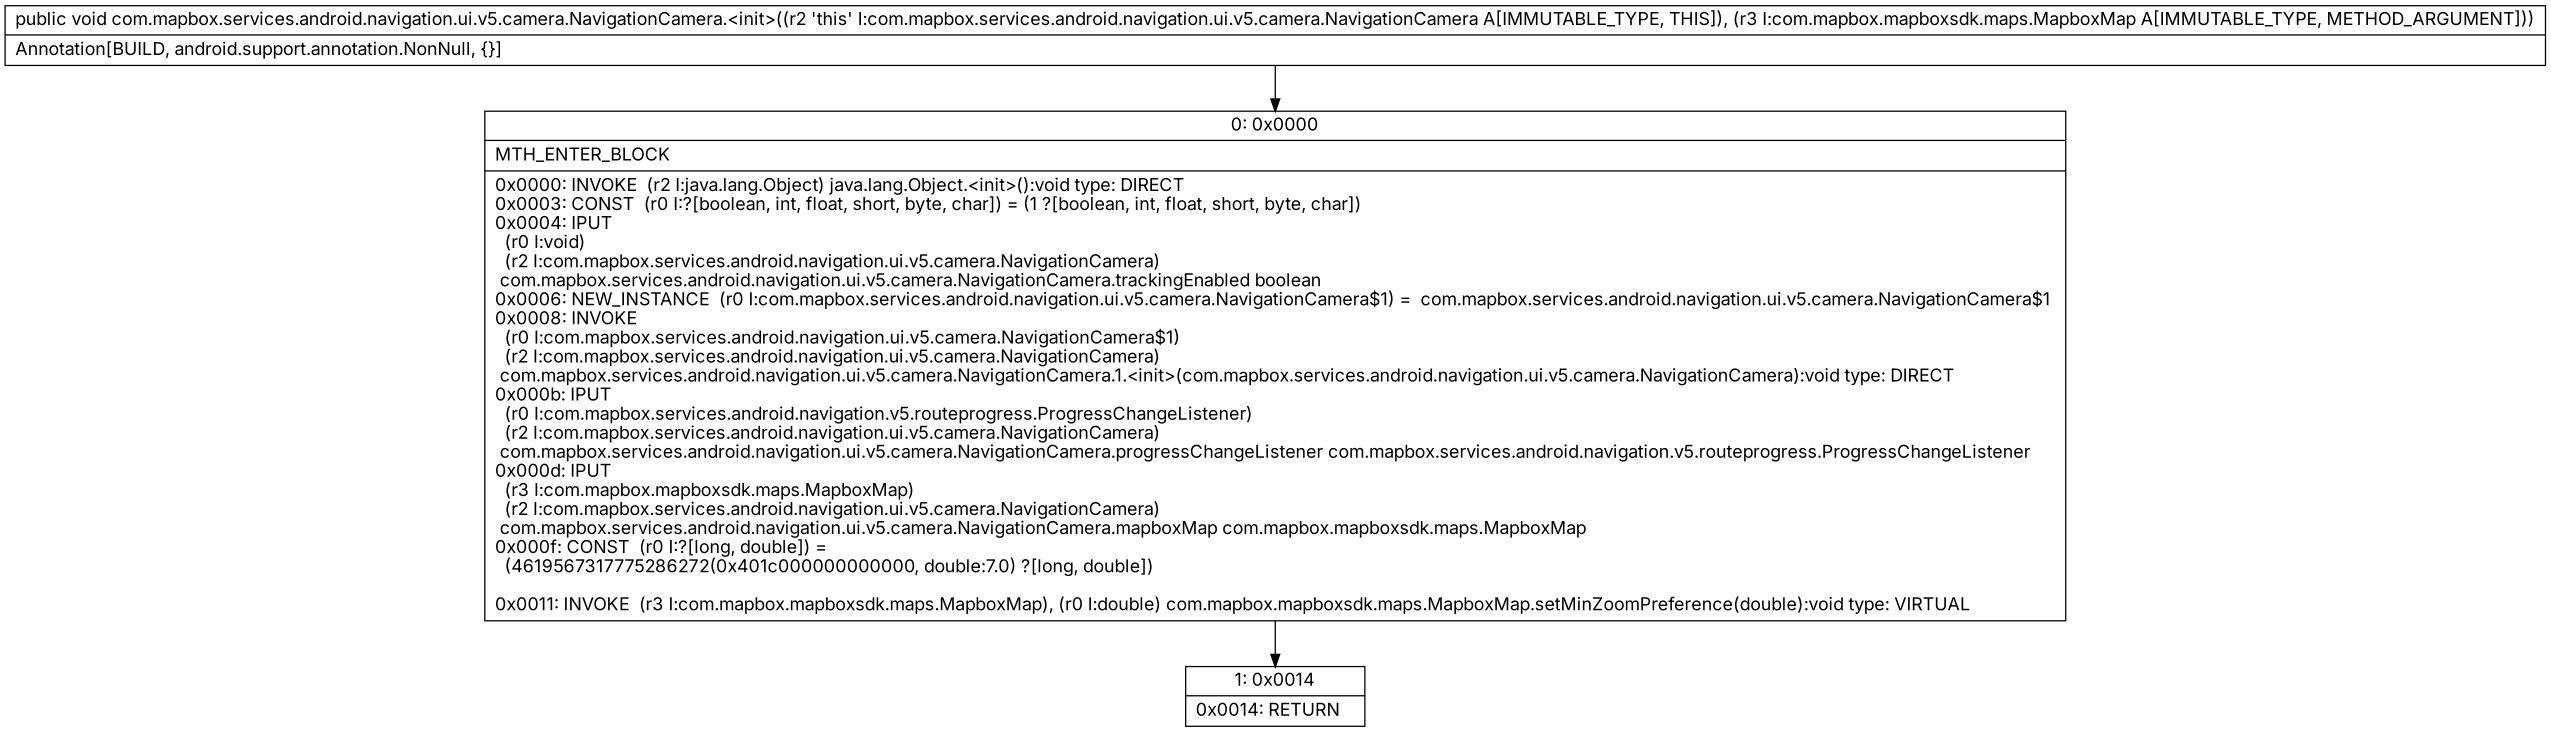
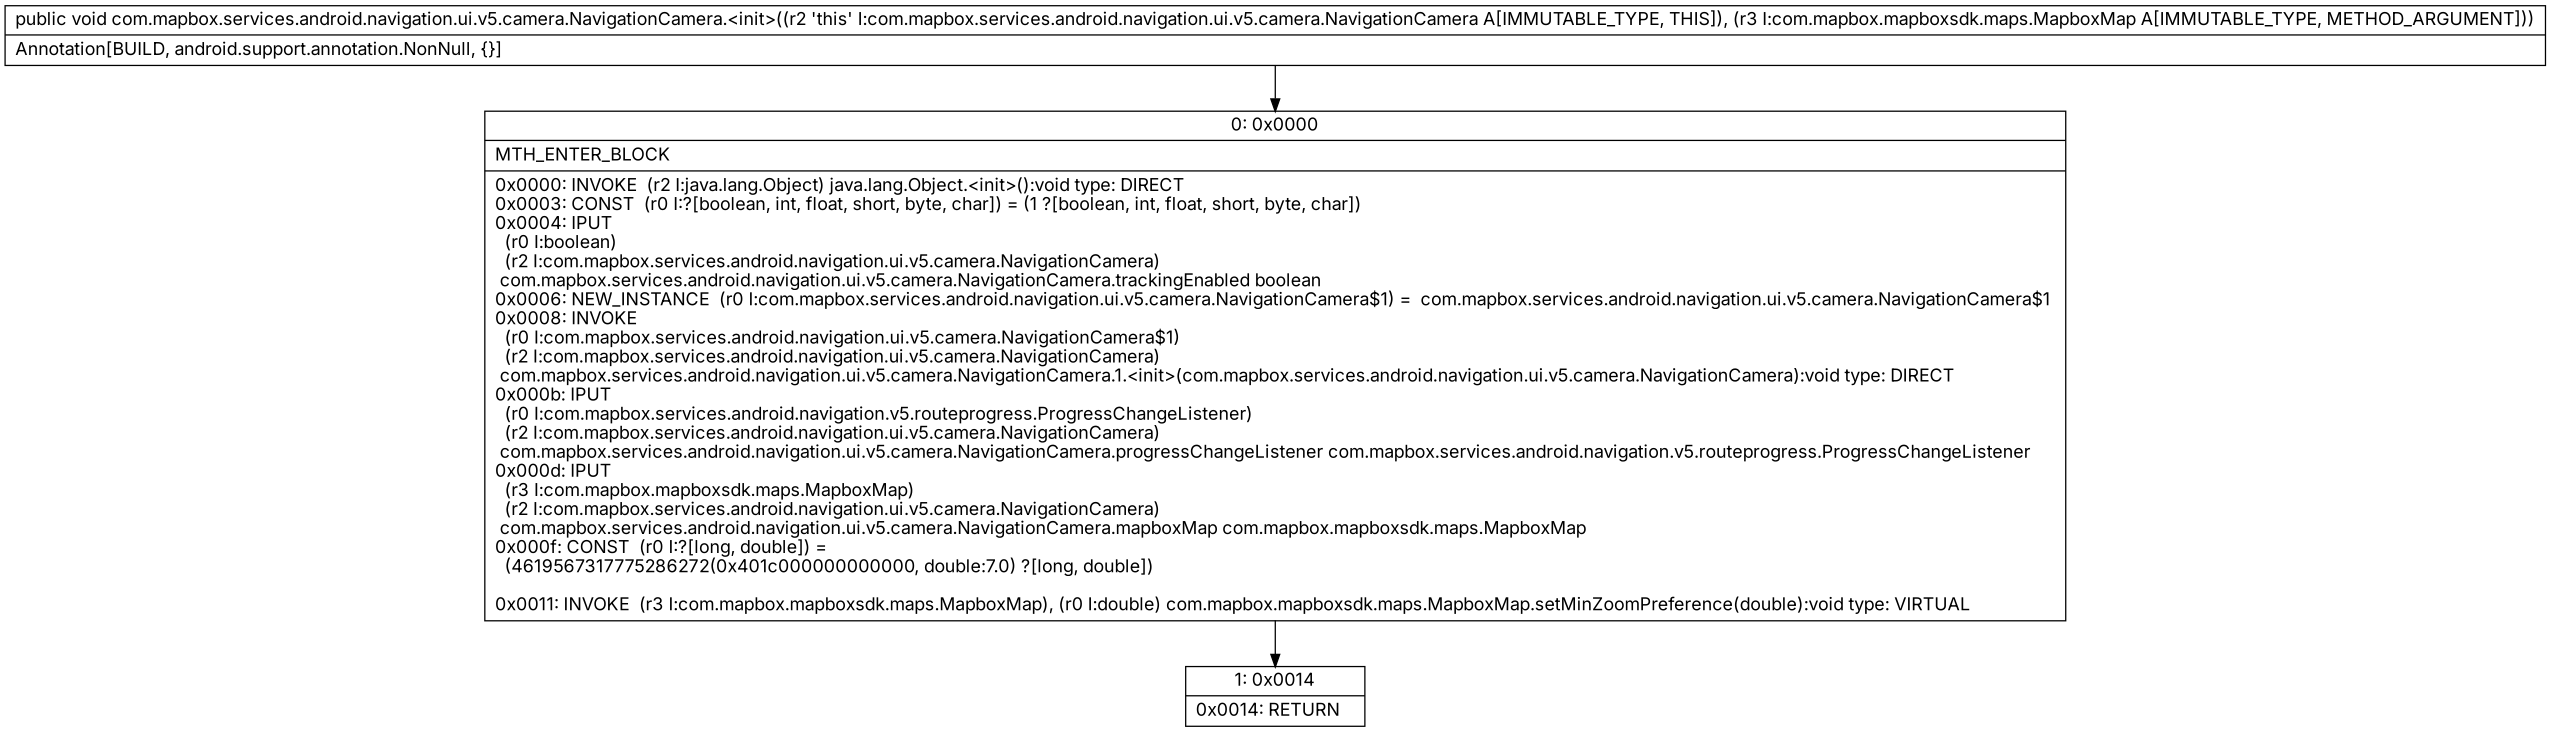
(541, 243) -> (557, 243)
